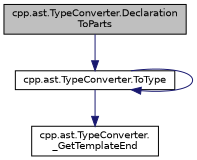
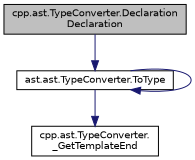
(95, 19) -> (95, 19)
(95, 80) -> (95, 80)
